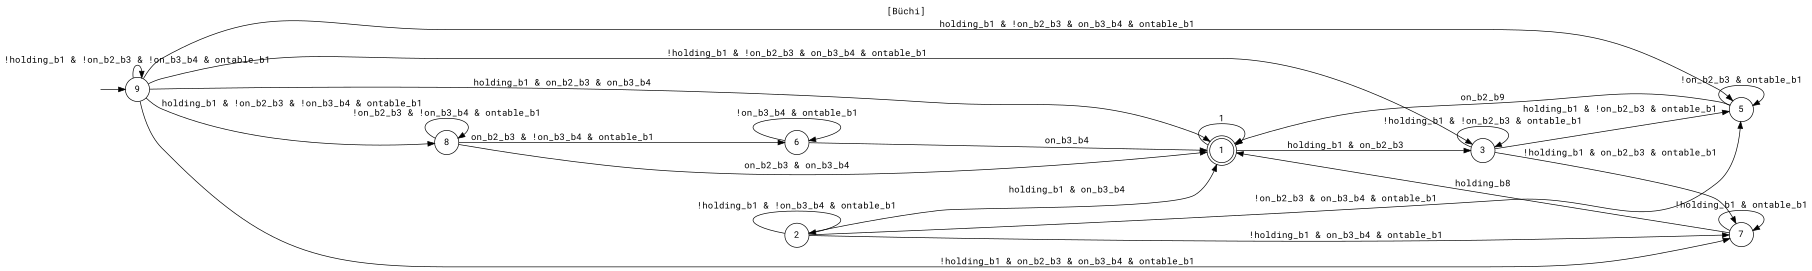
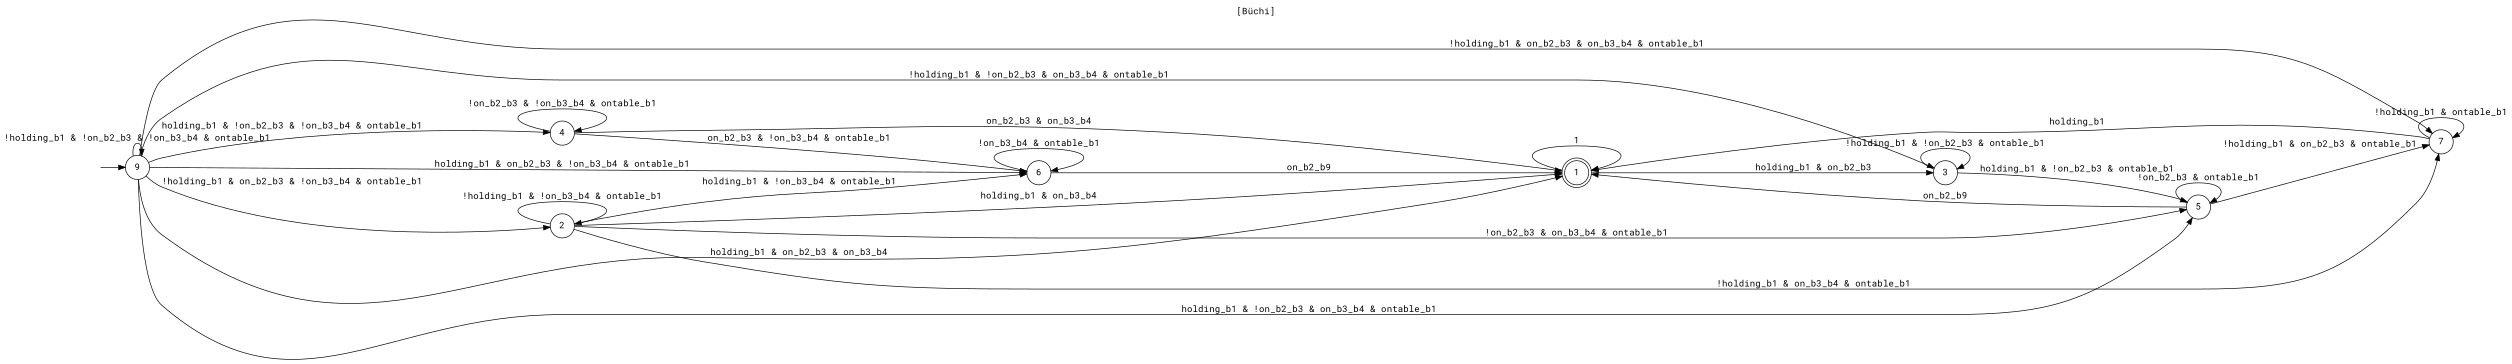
(1067, 141) -> (1309, 168)
(447, 143) -> (562, 133)
none -> (585, 170)
(1619, 175) -> (2317, 175)
(1483, 184) -> (2077, 122)
none -> (797, 194)
none -> (341, 227)
